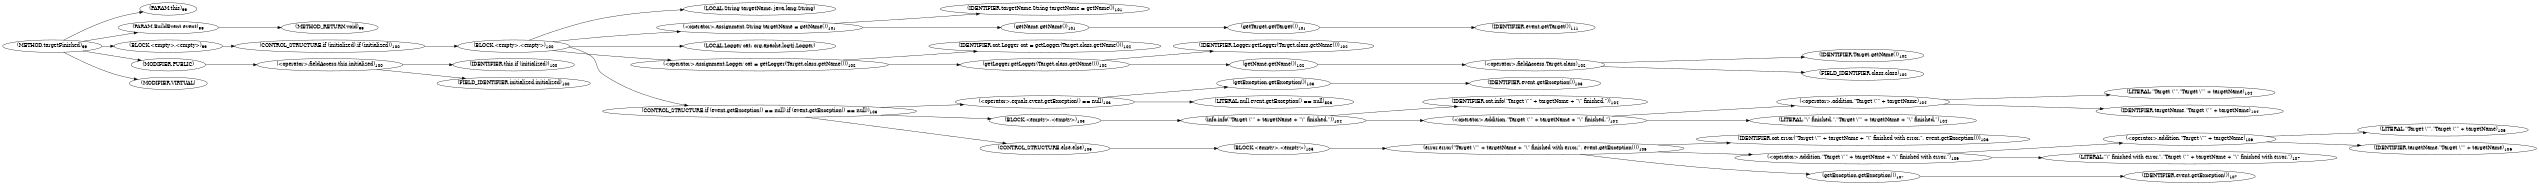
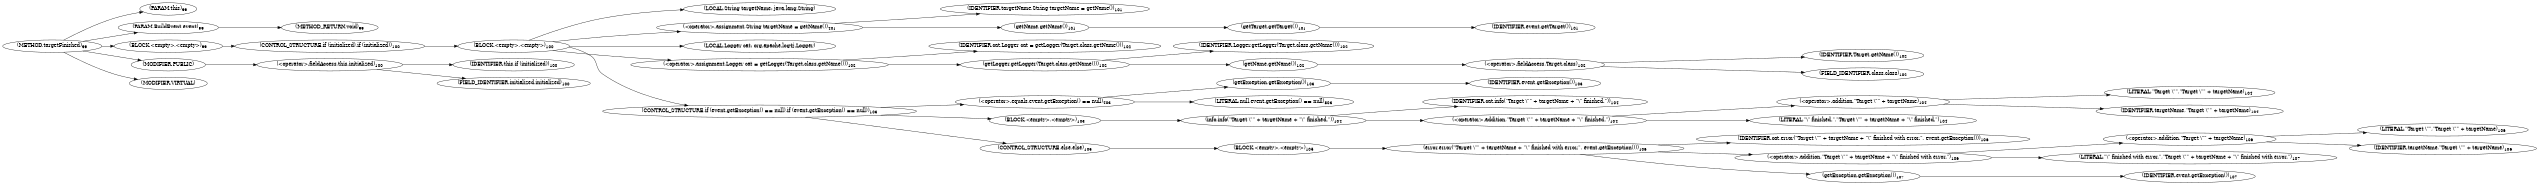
(832, 27) -> (832, 27)
(1575, 27) -> (1575, 27)
(1107, 101) -> (1107, 101)
